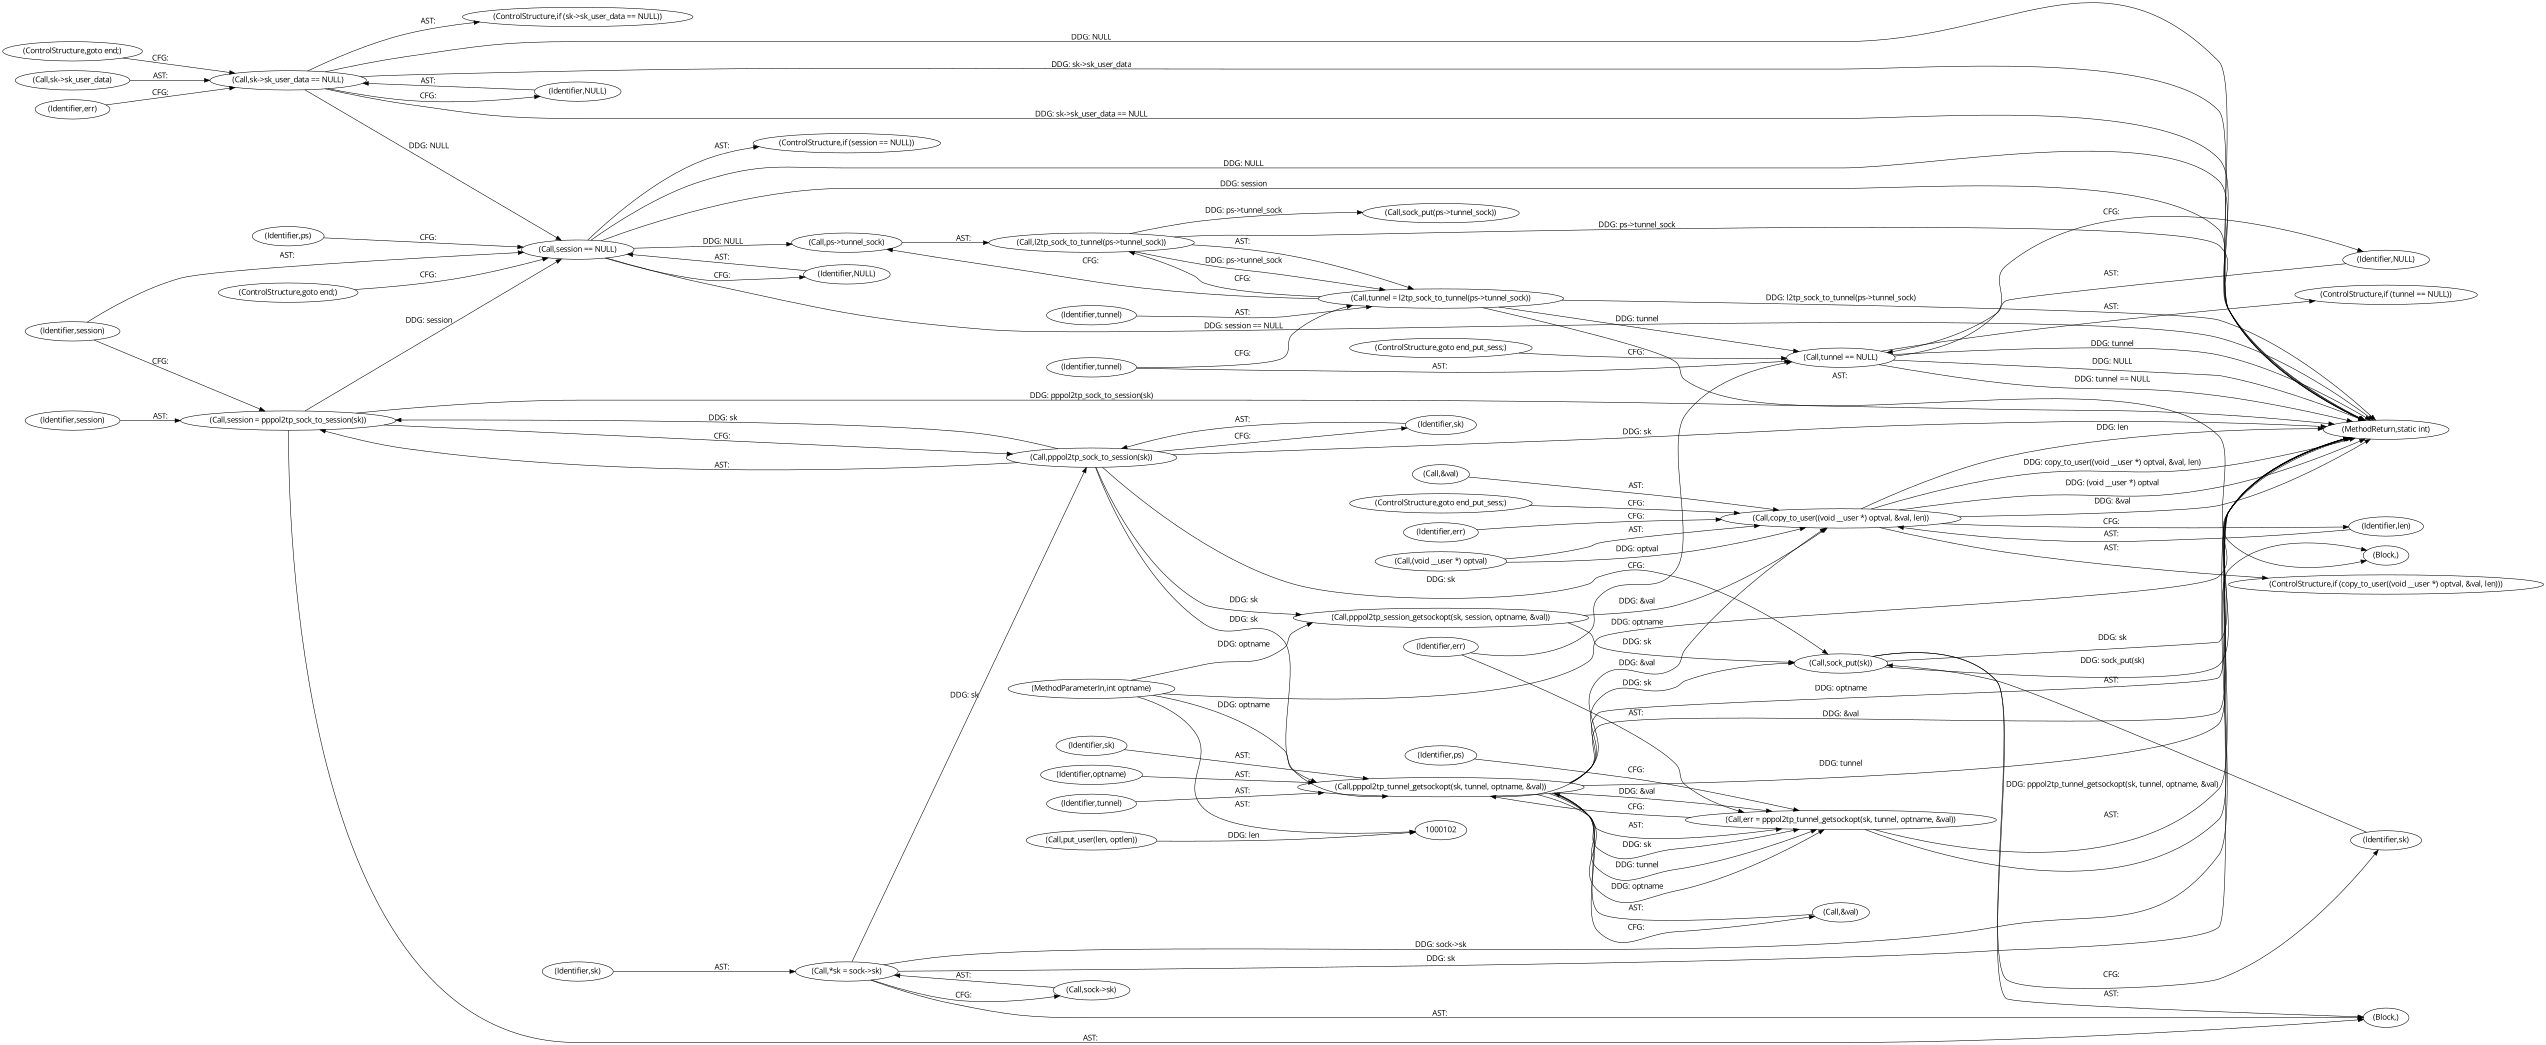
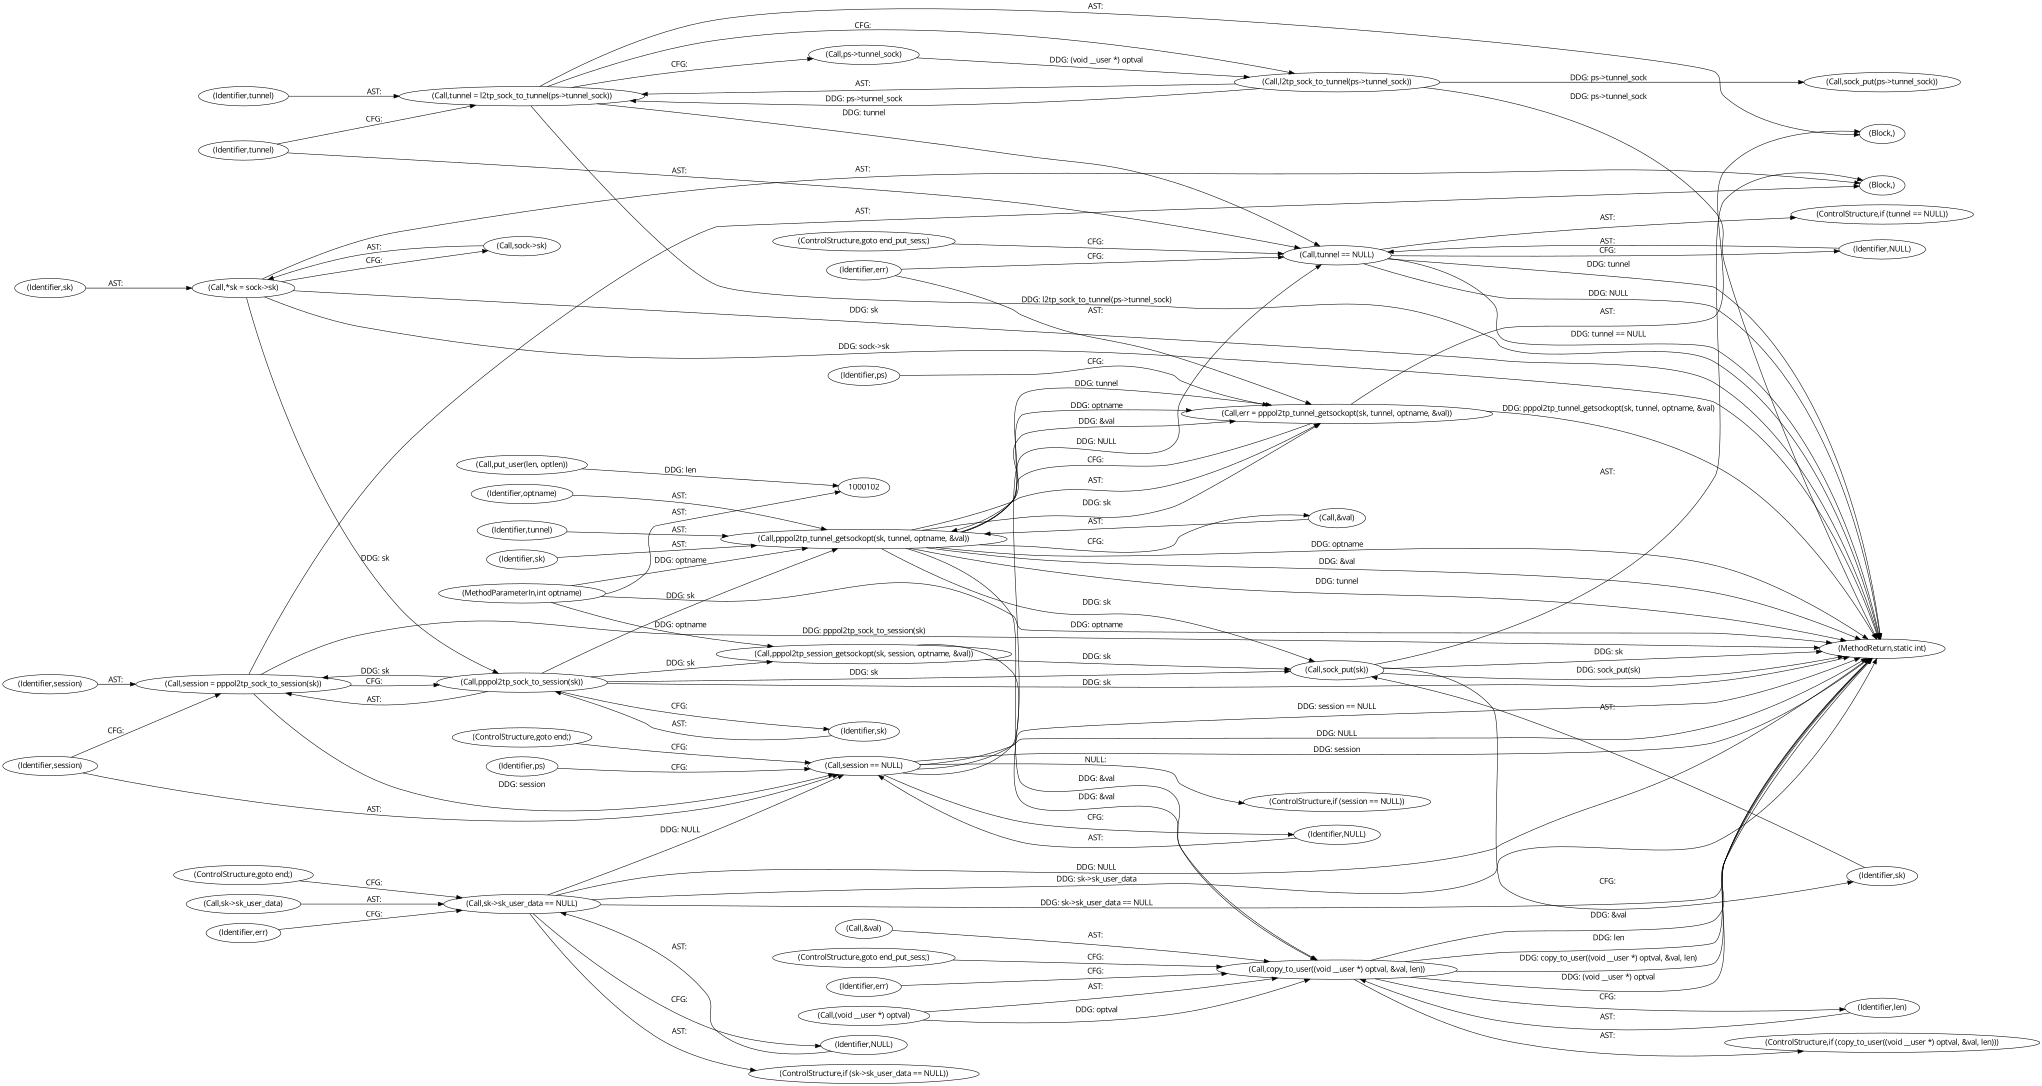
(723, 146) -> (1097, 760)
(965, 239) -> (1097, 60)
(710, 246) -> (1033, 450)
